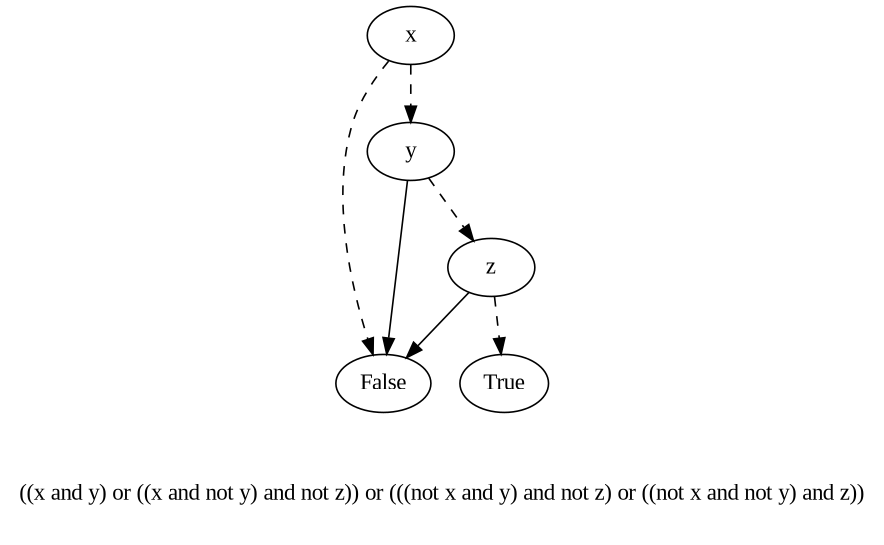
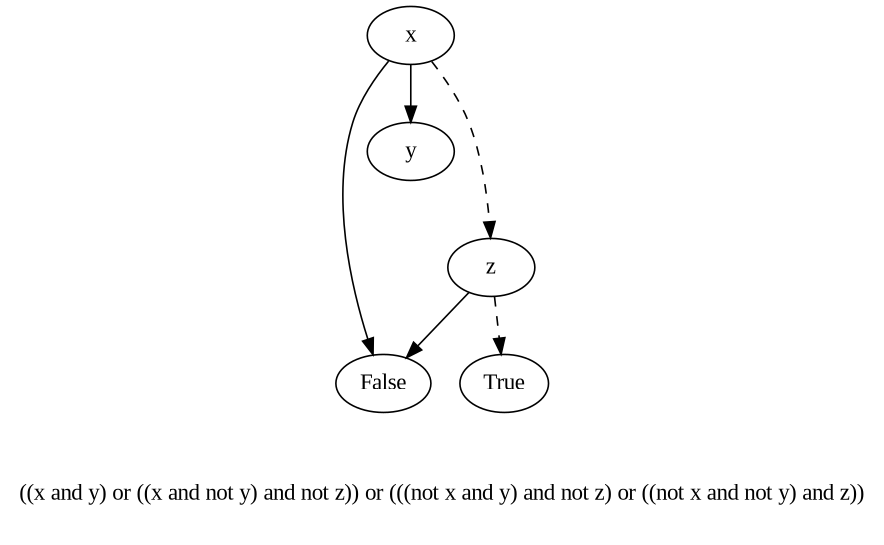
(411, 86) -> (411, 86)
(343, 196) -> (343, 196)
(446, 203) -> (474, 137)
(398, 259) -> none
